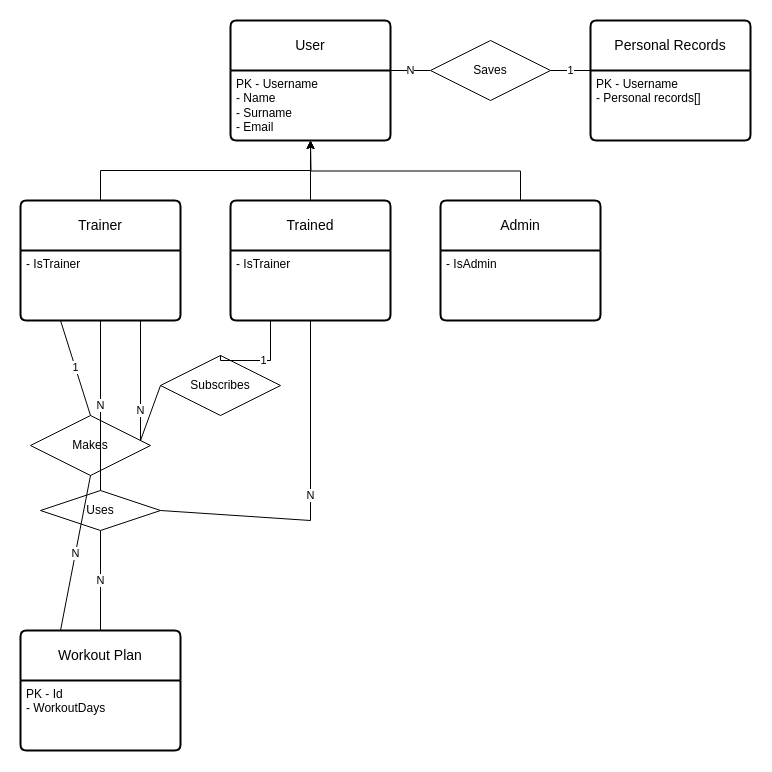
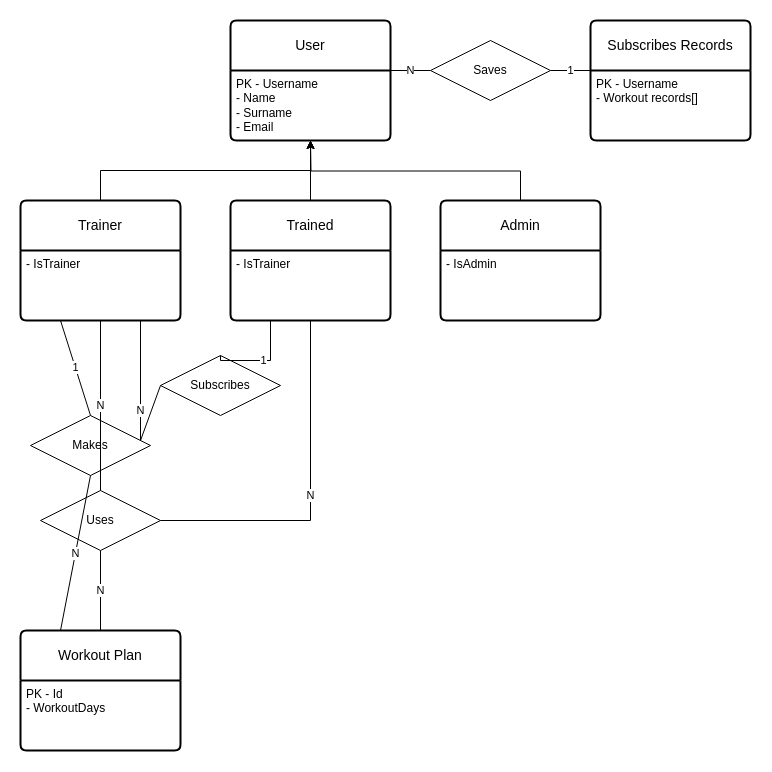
(671, 46) -> (671, 46)
(659, 92) -> (657, 92)
(101, 511) -> (101, 521)
